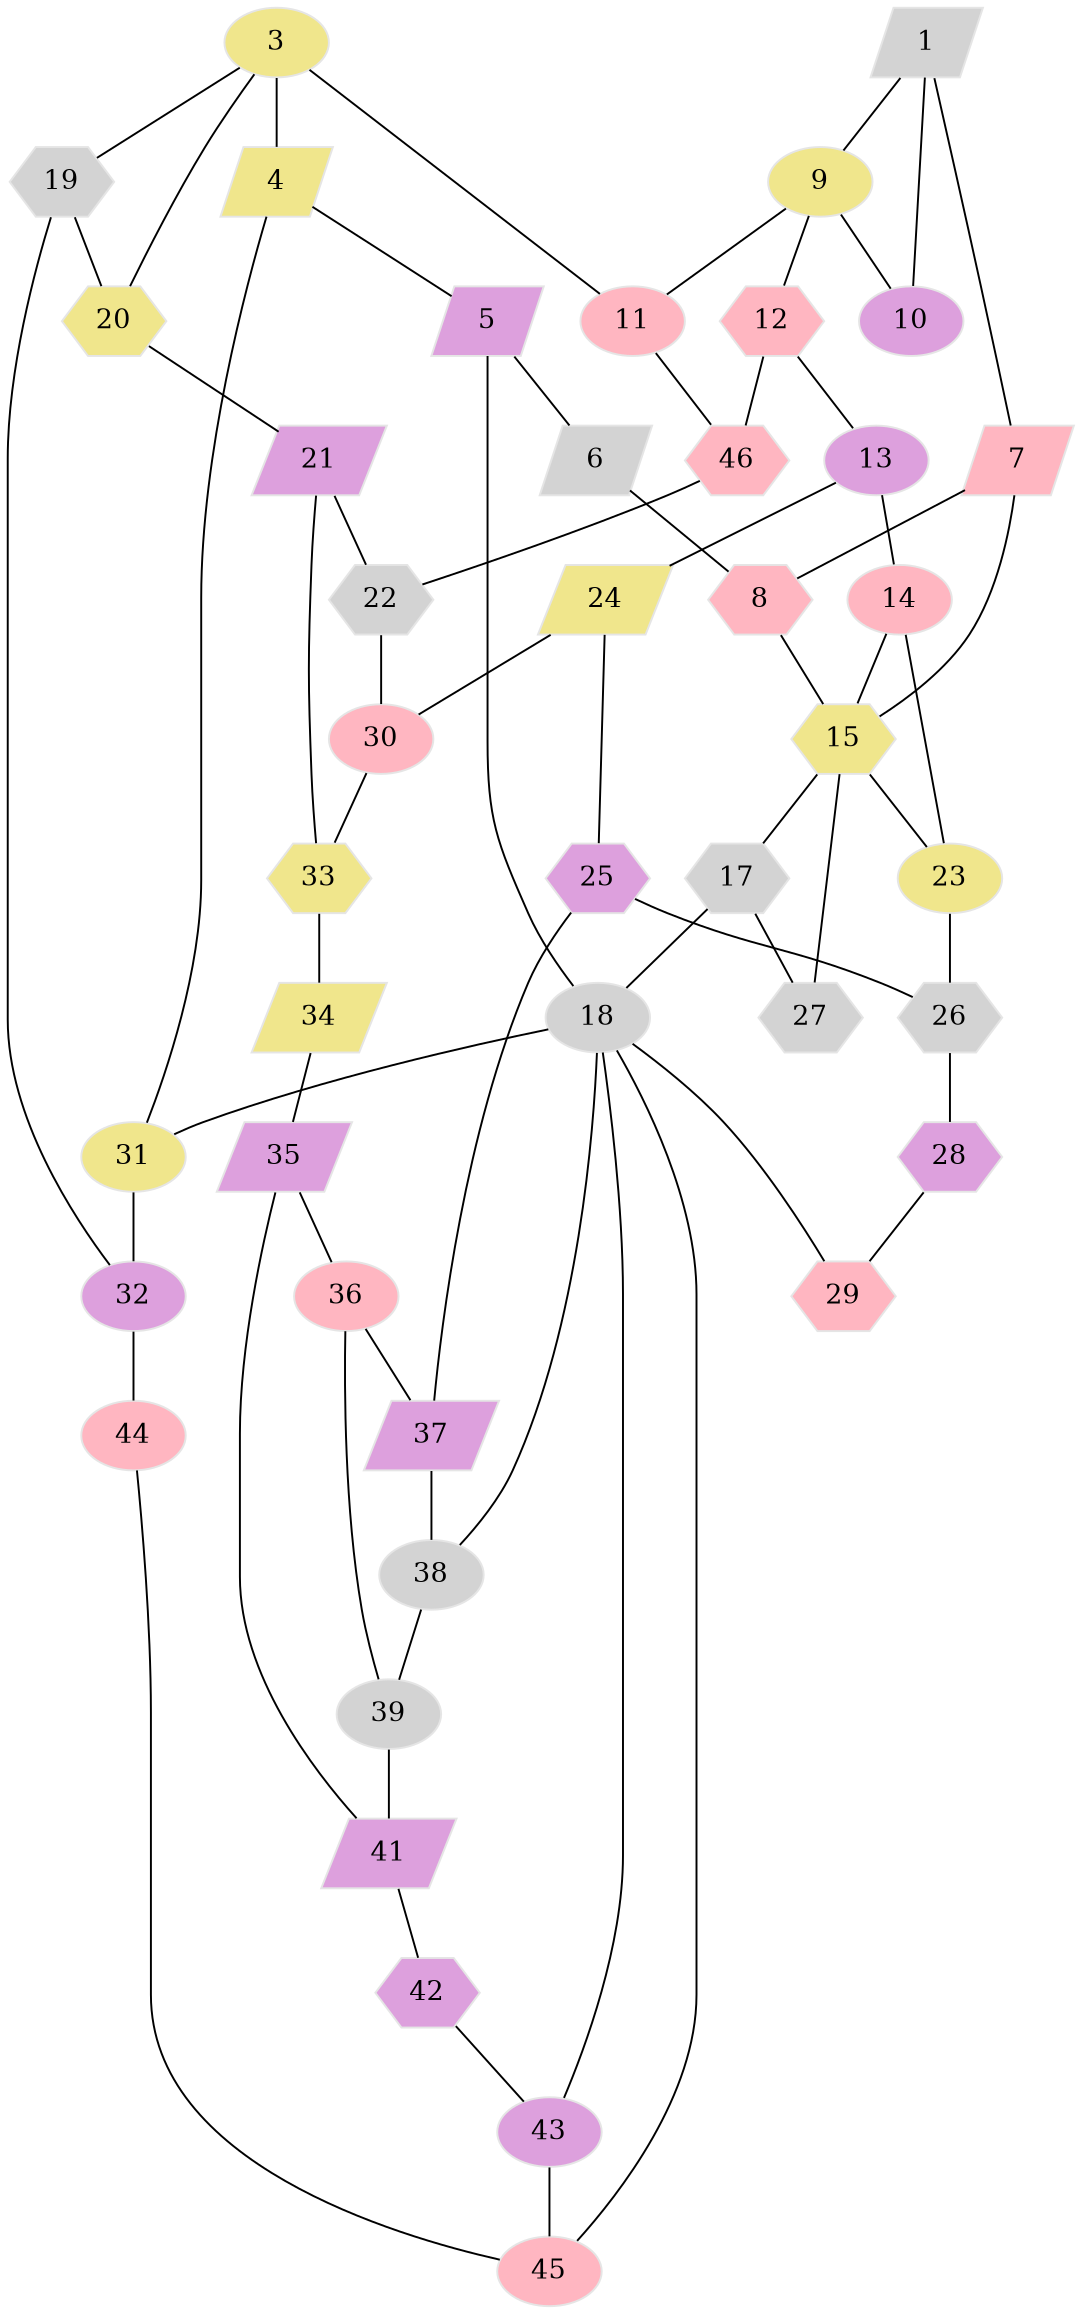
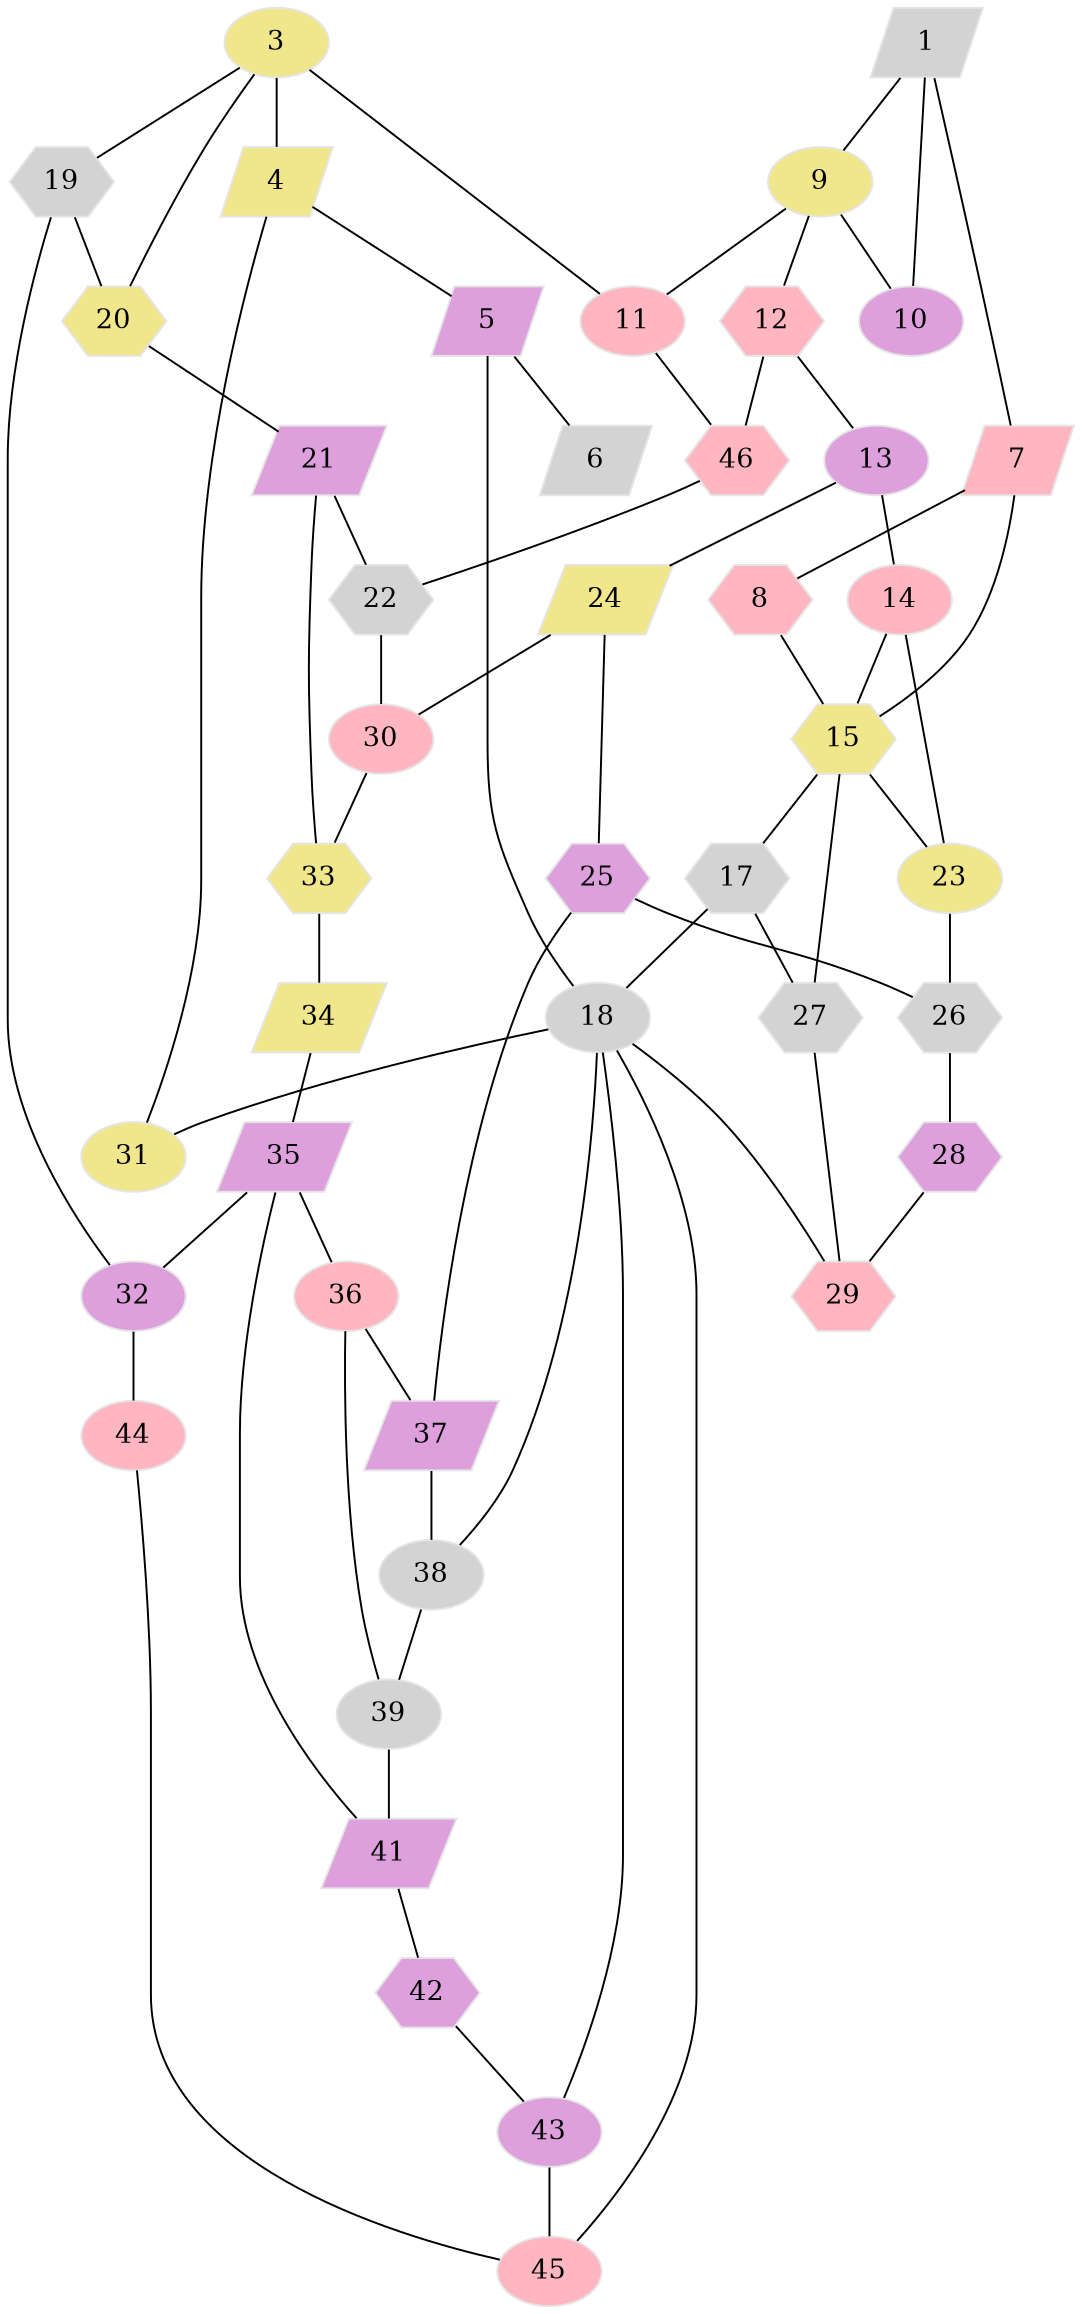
(679, 531) -> none
none -> (827, 1157)
(133, 1227) -> (205, 1230)
